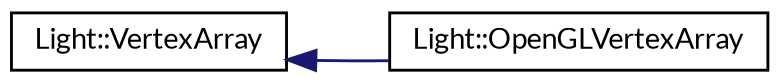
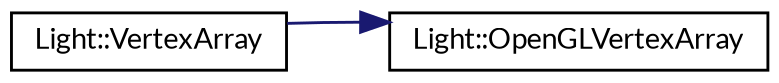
(353, 61) -> (324, 23)
